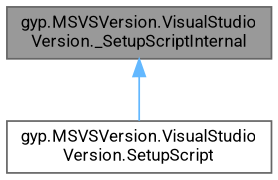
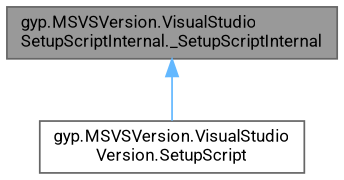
(139, 33) -> (172, 33)
